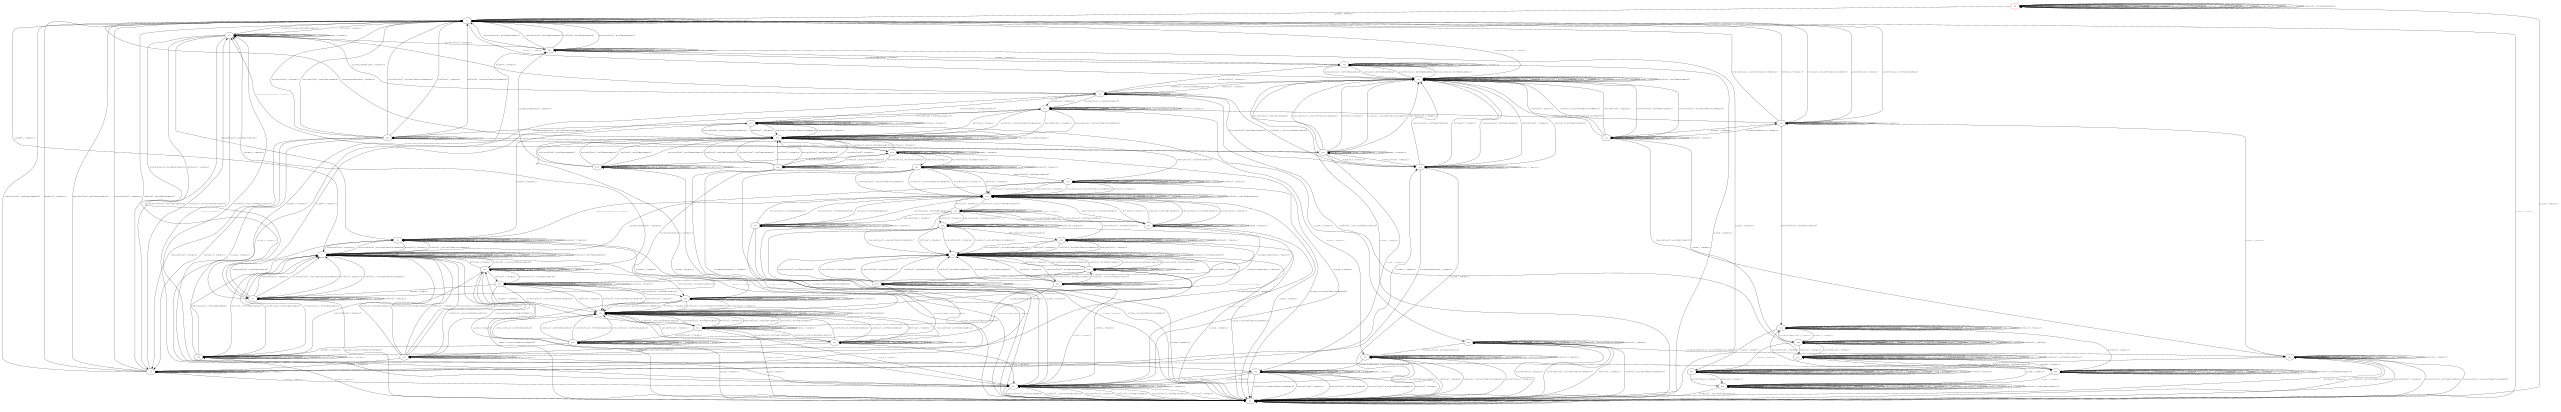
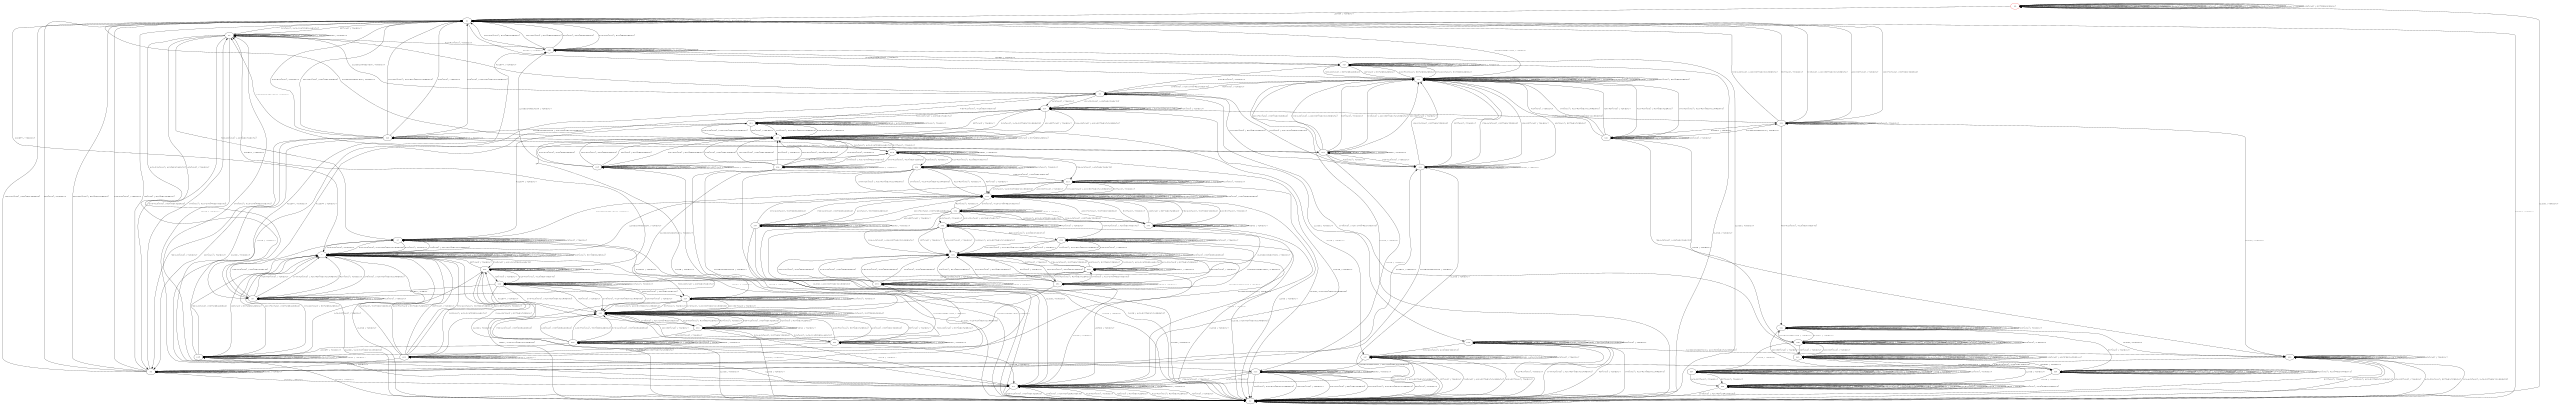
(1034, 145) -> (1037, 159)
(997, 305) -> (796, 278)
(1738, 350) -> (2037, 331)
none -> (674, 397)
